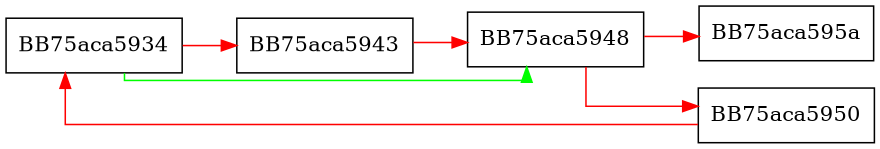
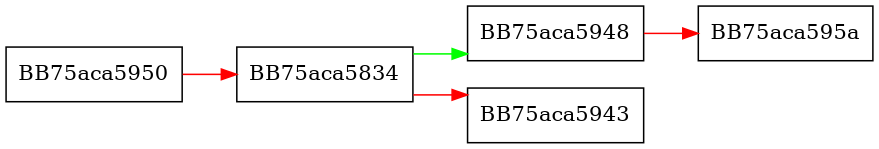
(433, 43) -> none
(94, 46) -> (325, 74)
(615, 106) -> none
